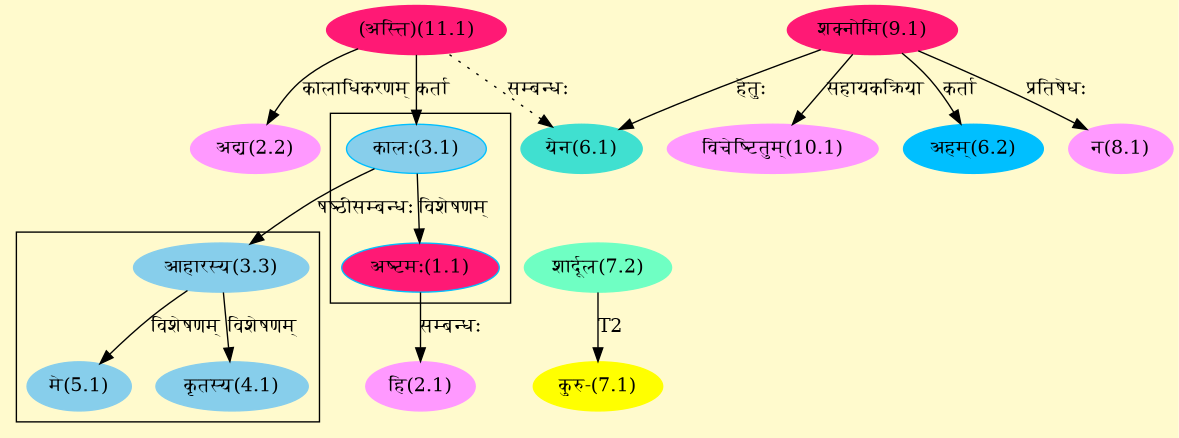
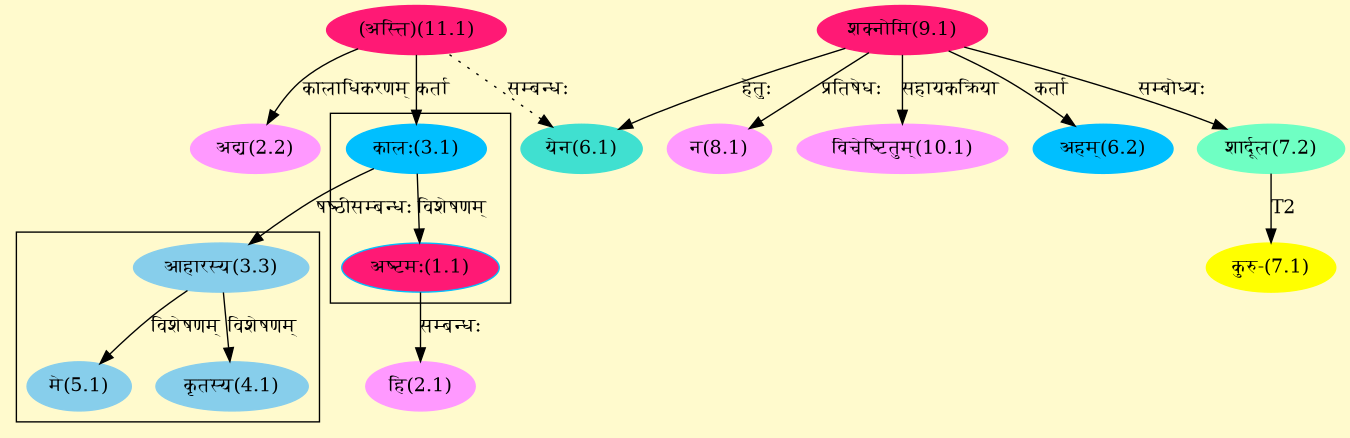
none -> (1090, 83)
(416, 149) -> (416, 149)
